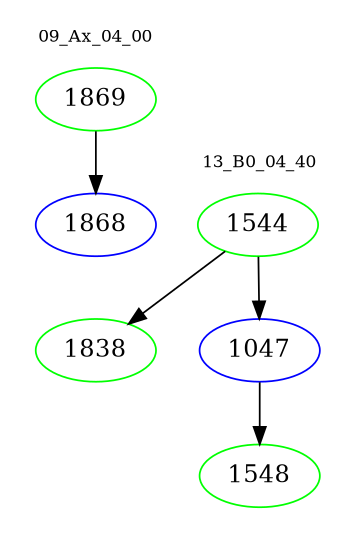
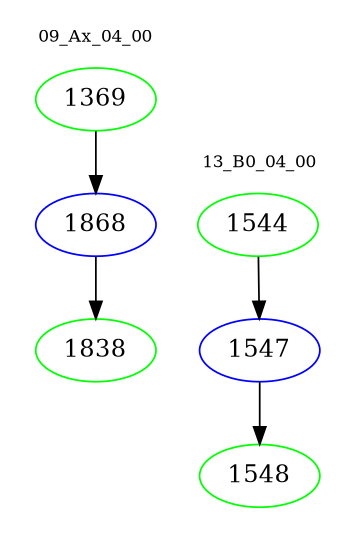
(96, 99) -> (96, 99)
(260, 163) -> (260, 163)
(196, 273) -> (96, 279)
(260, 350) -> (260, 350)
